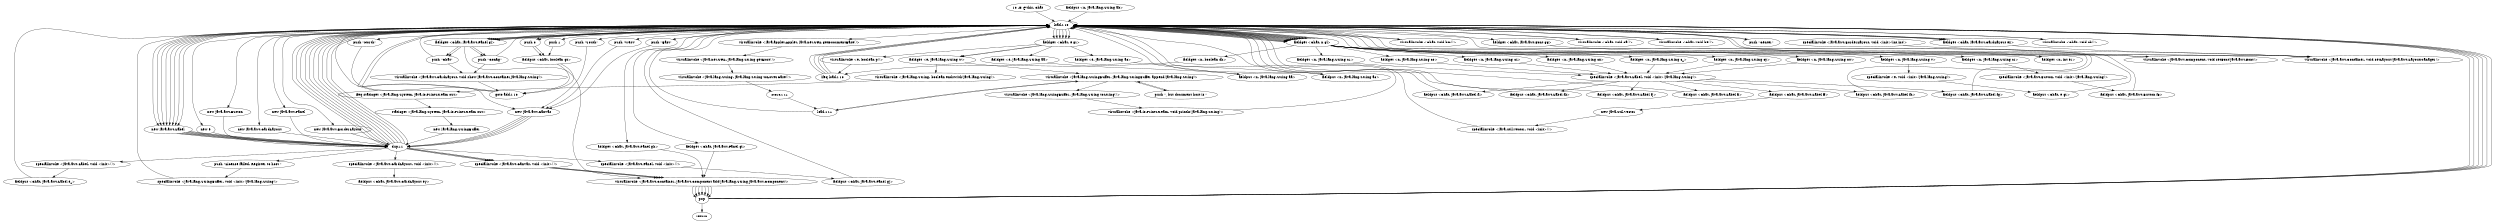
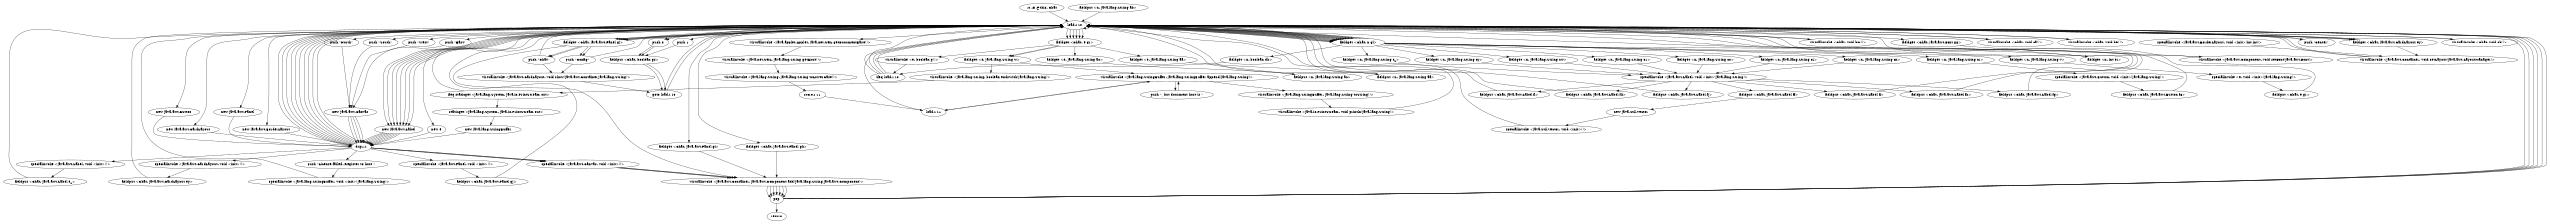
none -> (394, 29)
(507, 95) -> (664, 95)
